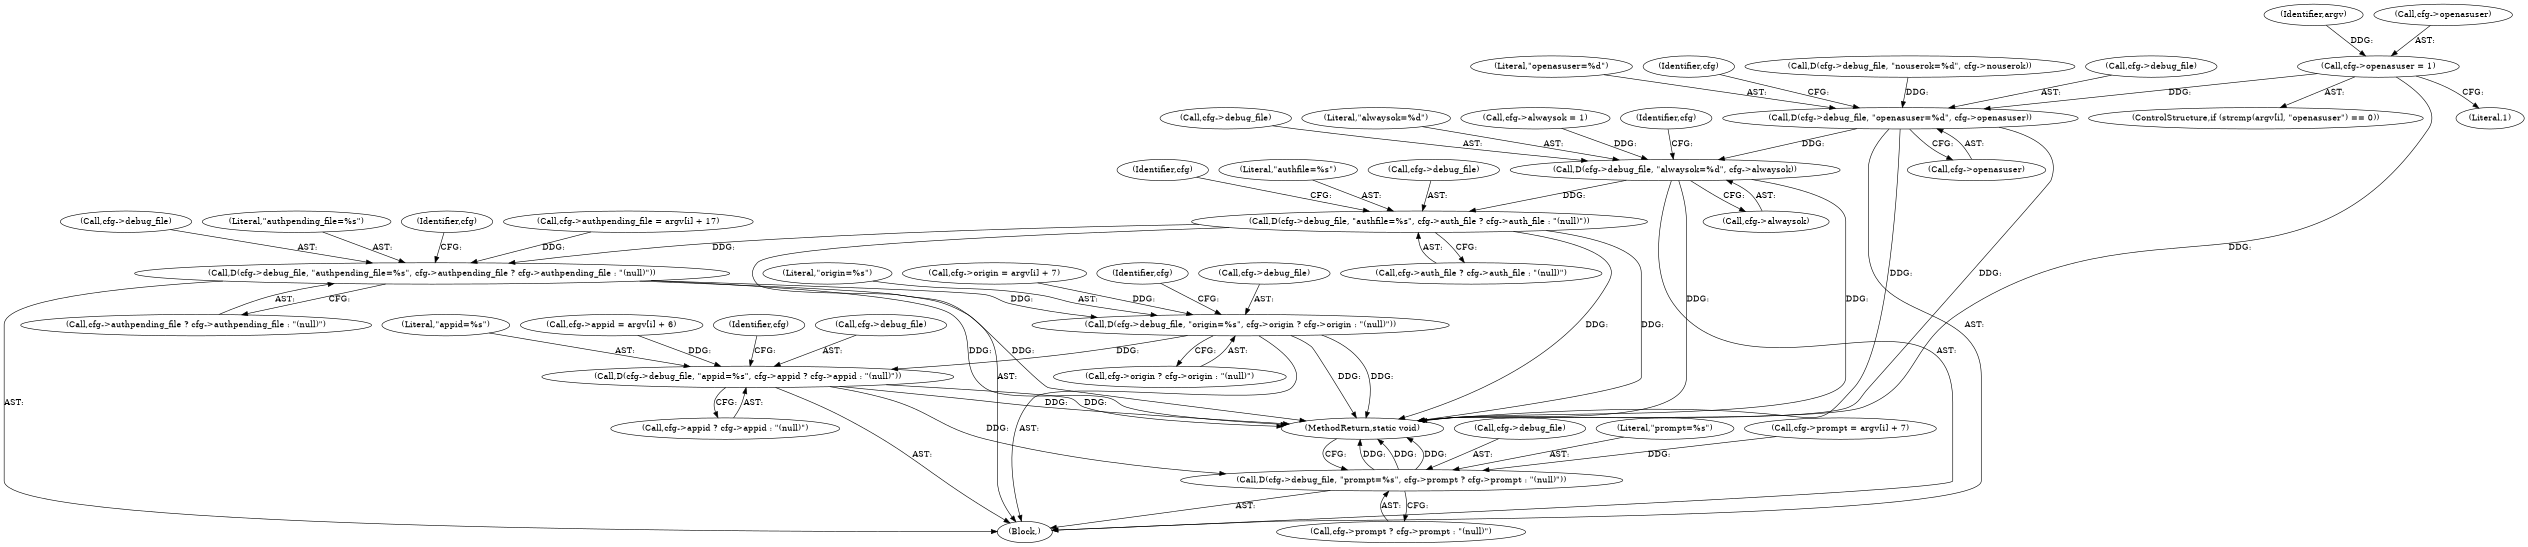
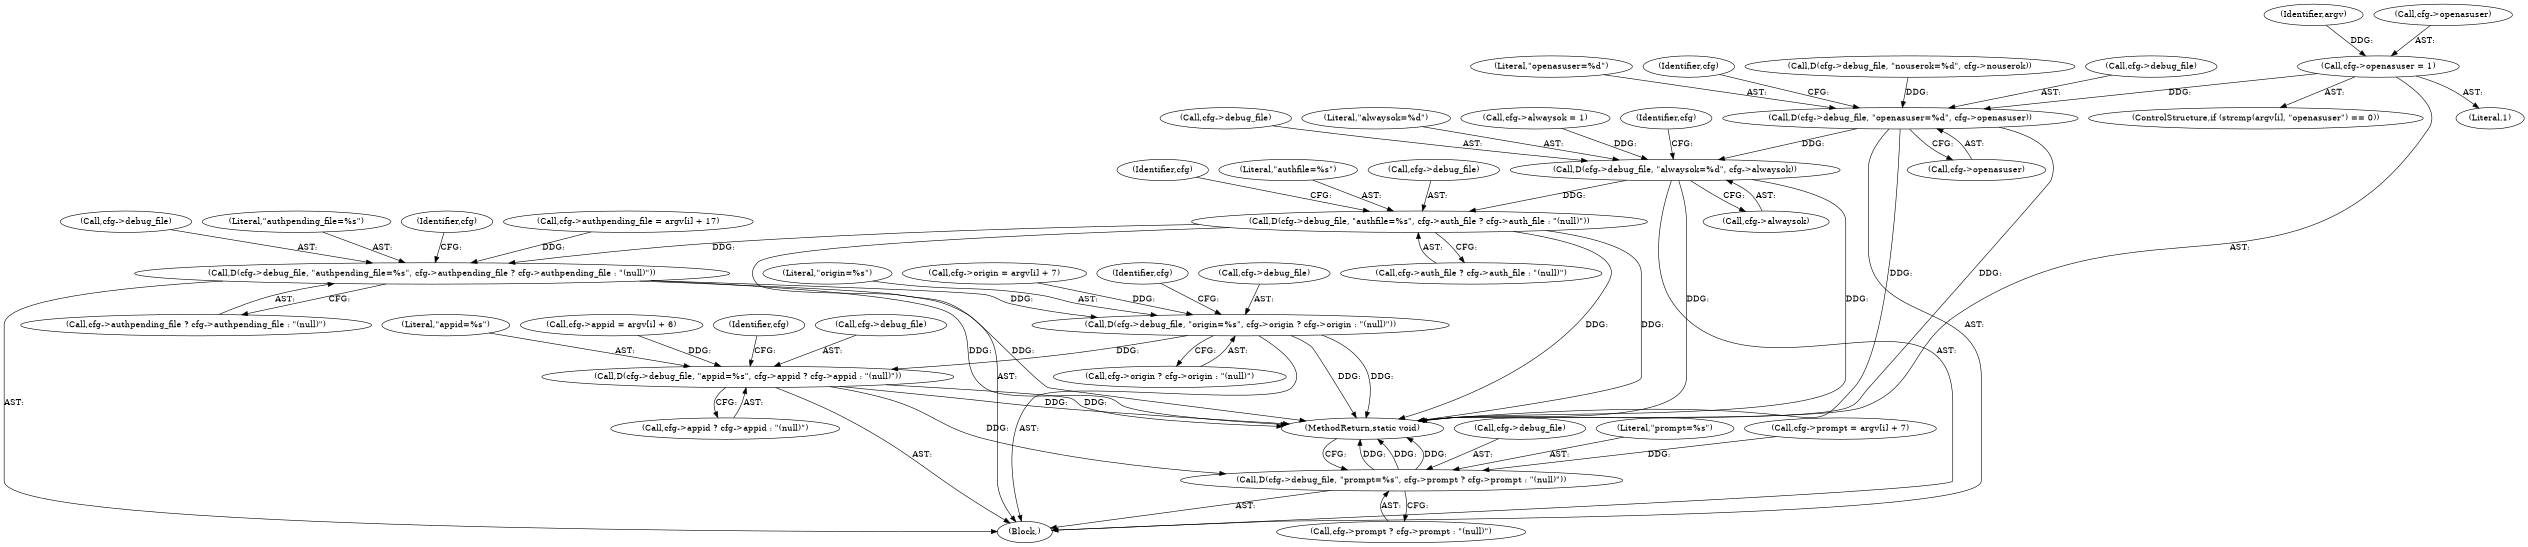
(2474, 92) -> (2474, 92)
(2241, 248) -> (2241, 248)
